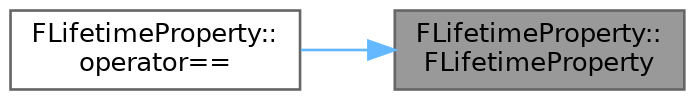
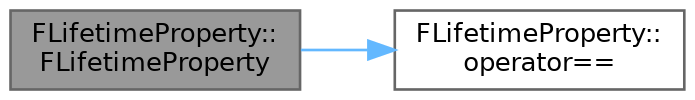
(334, 50) -> (334, 50)
